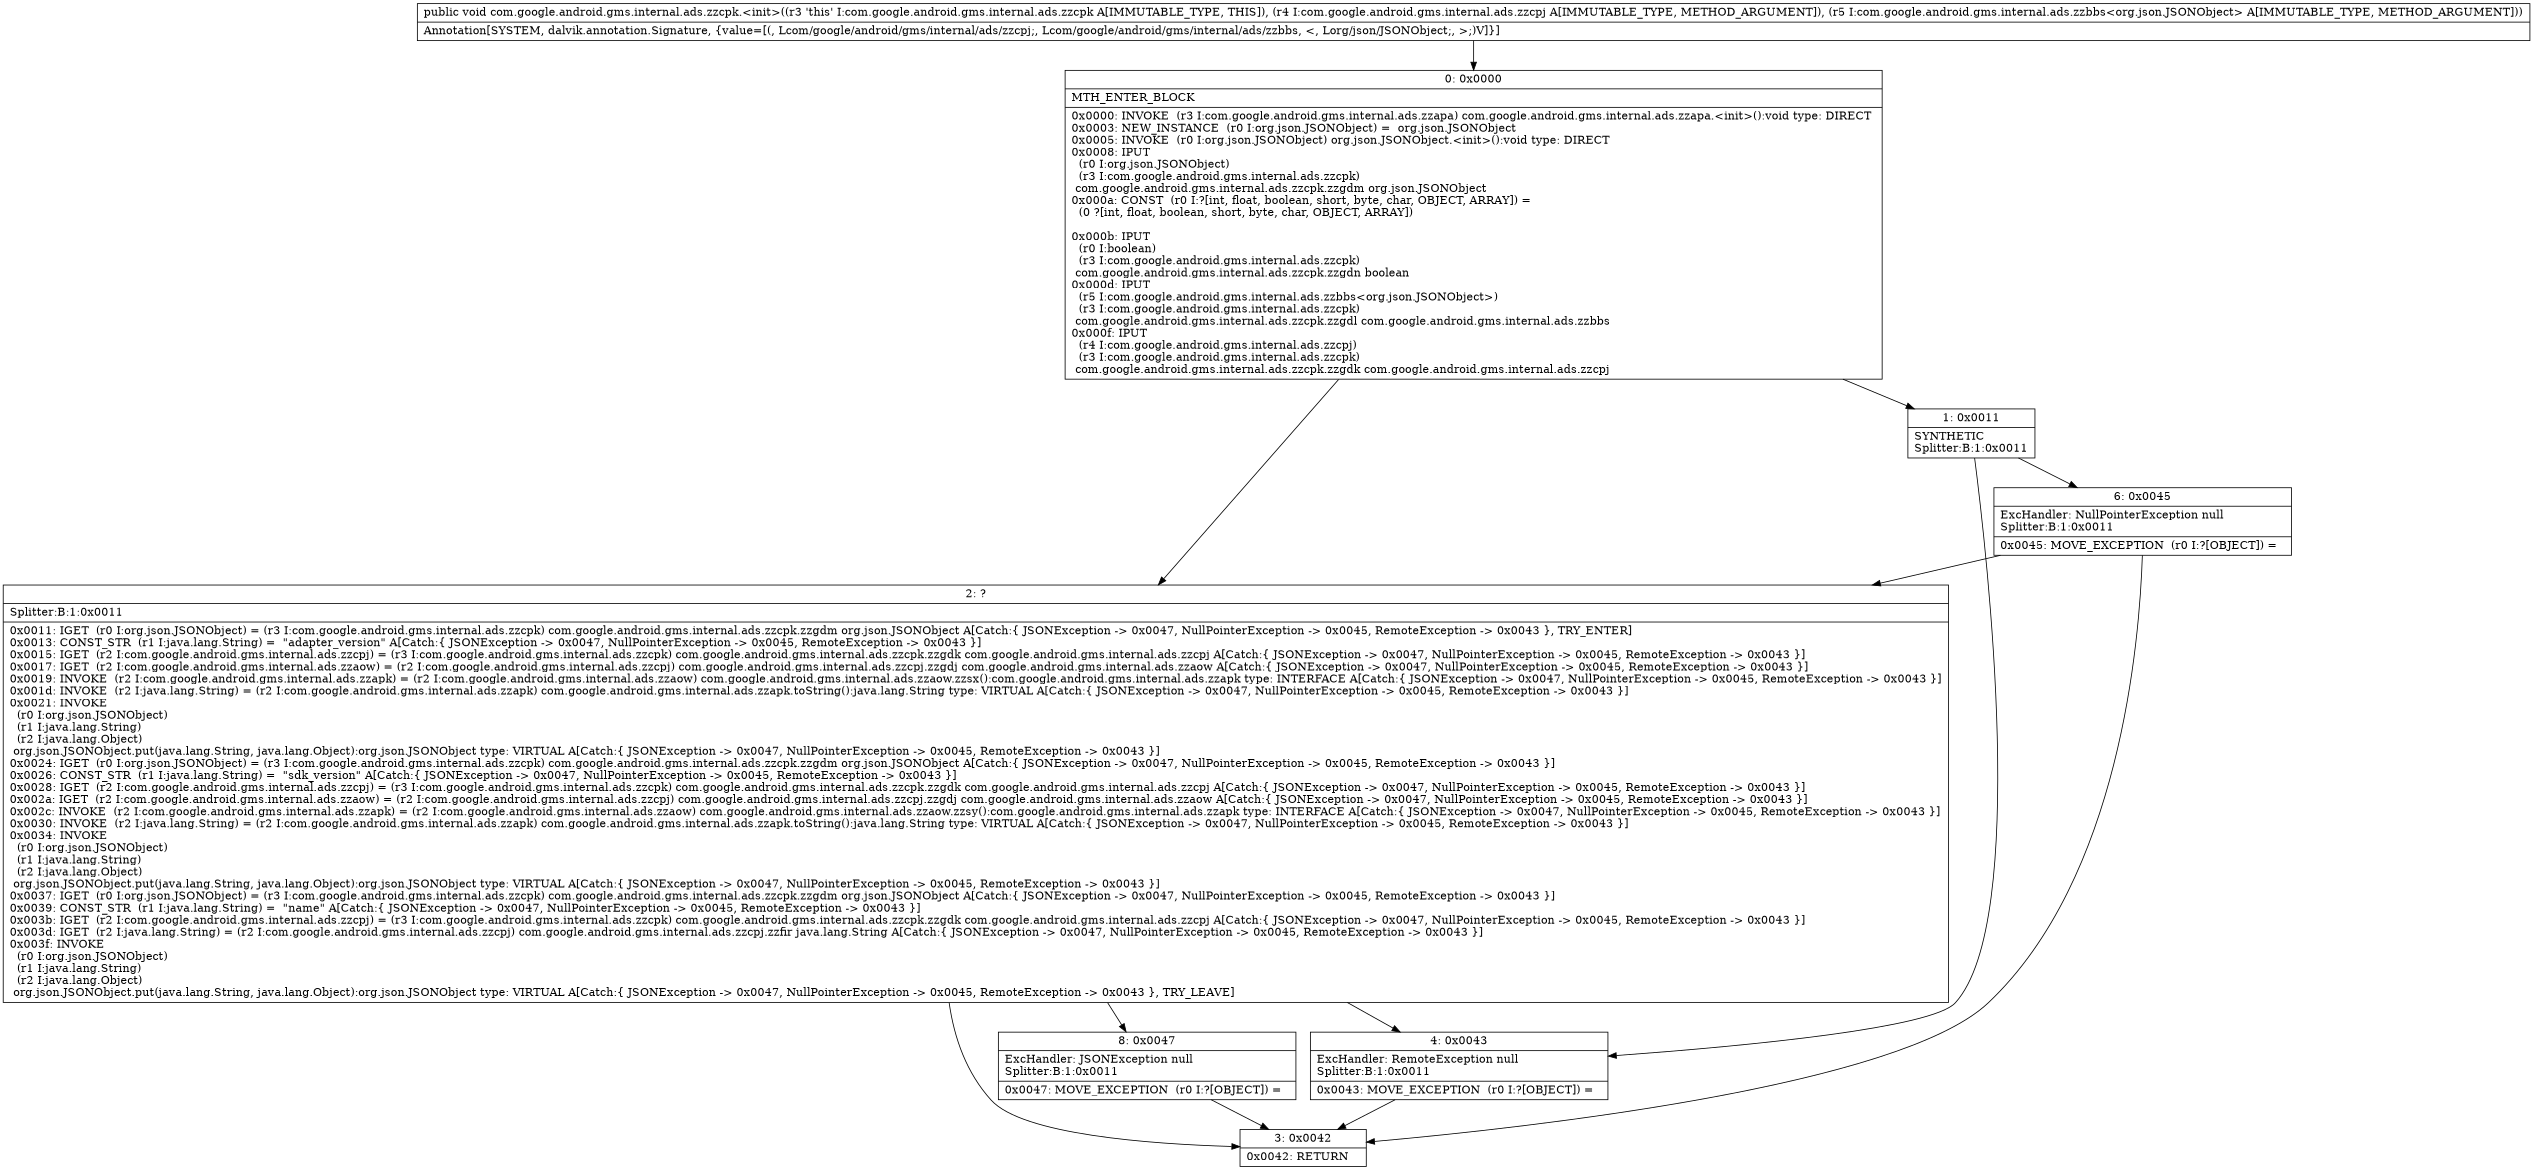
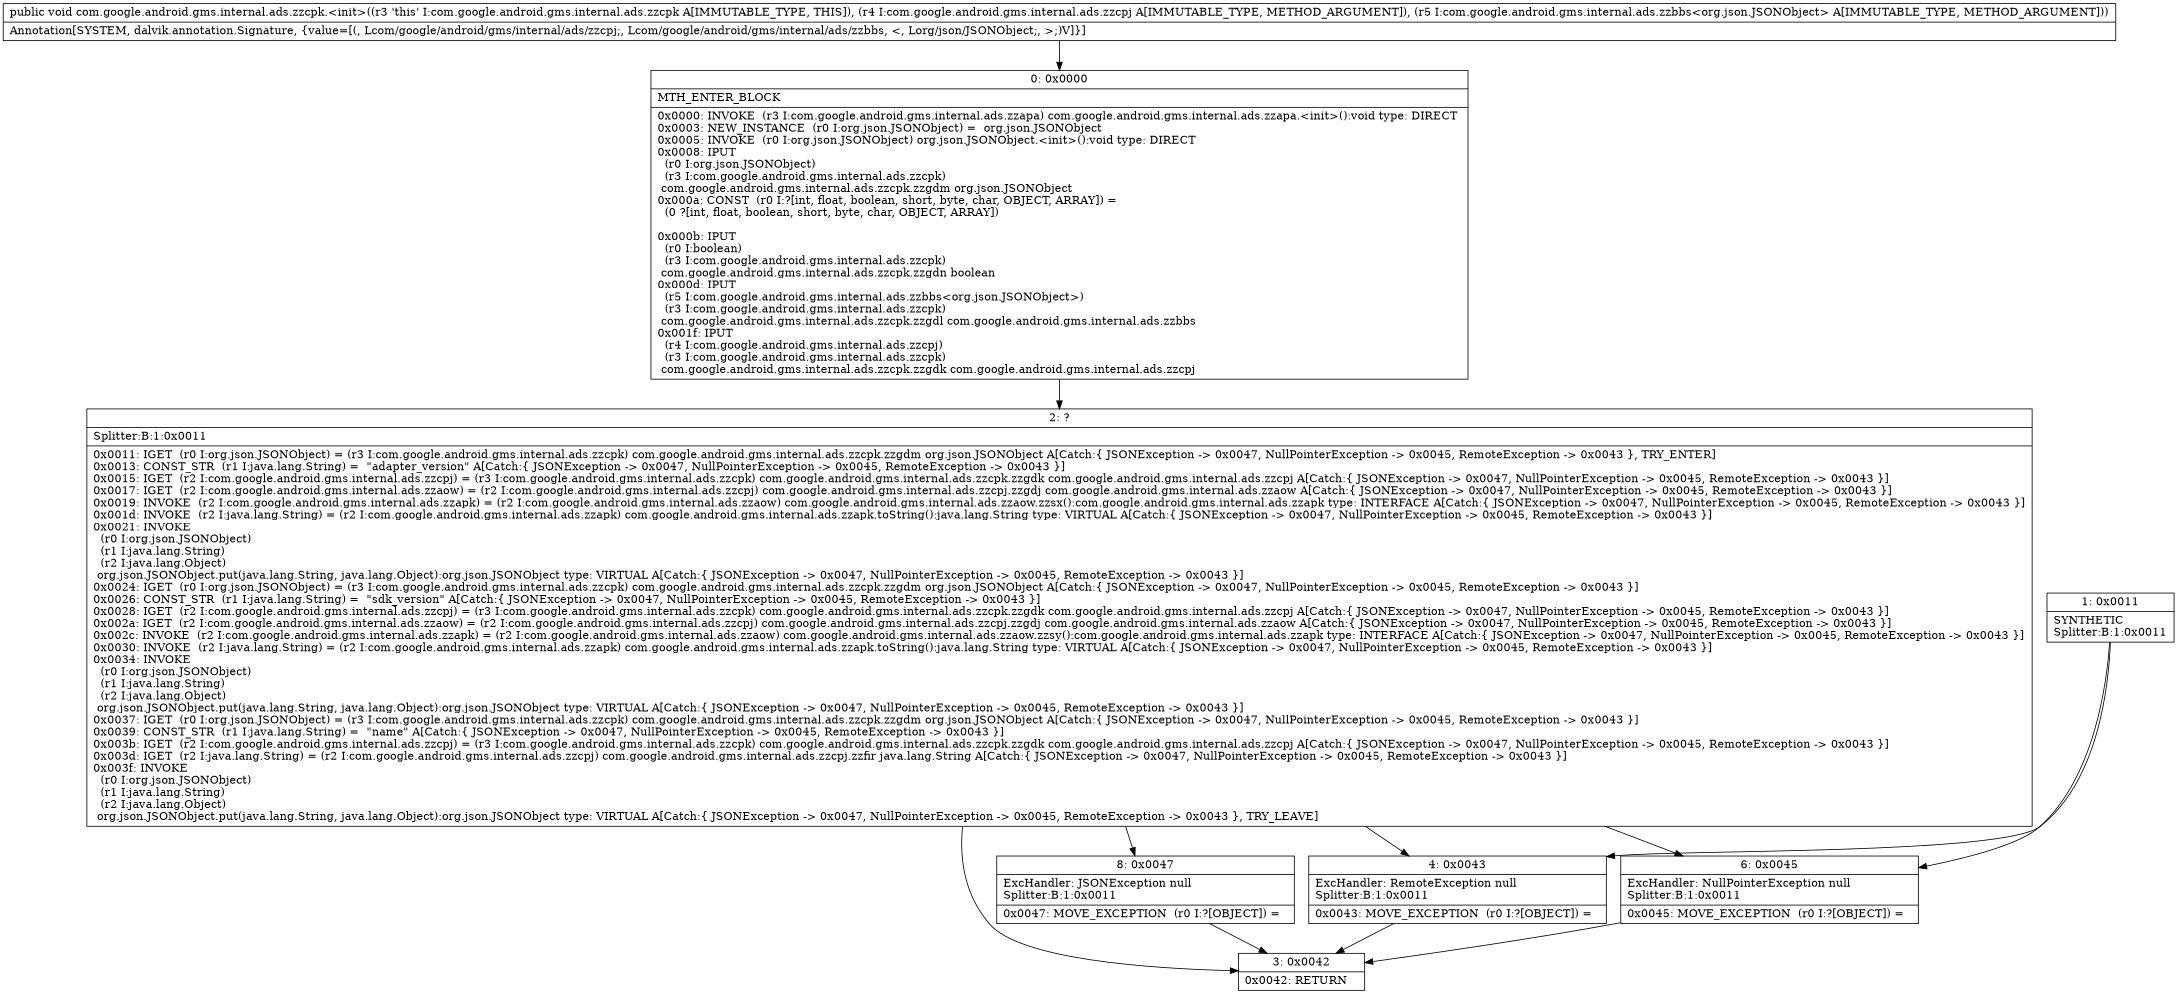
(1113, 333) -> (699, 333)
(1875, 392) -> none
(1940, 569) -> (1640, 840)
